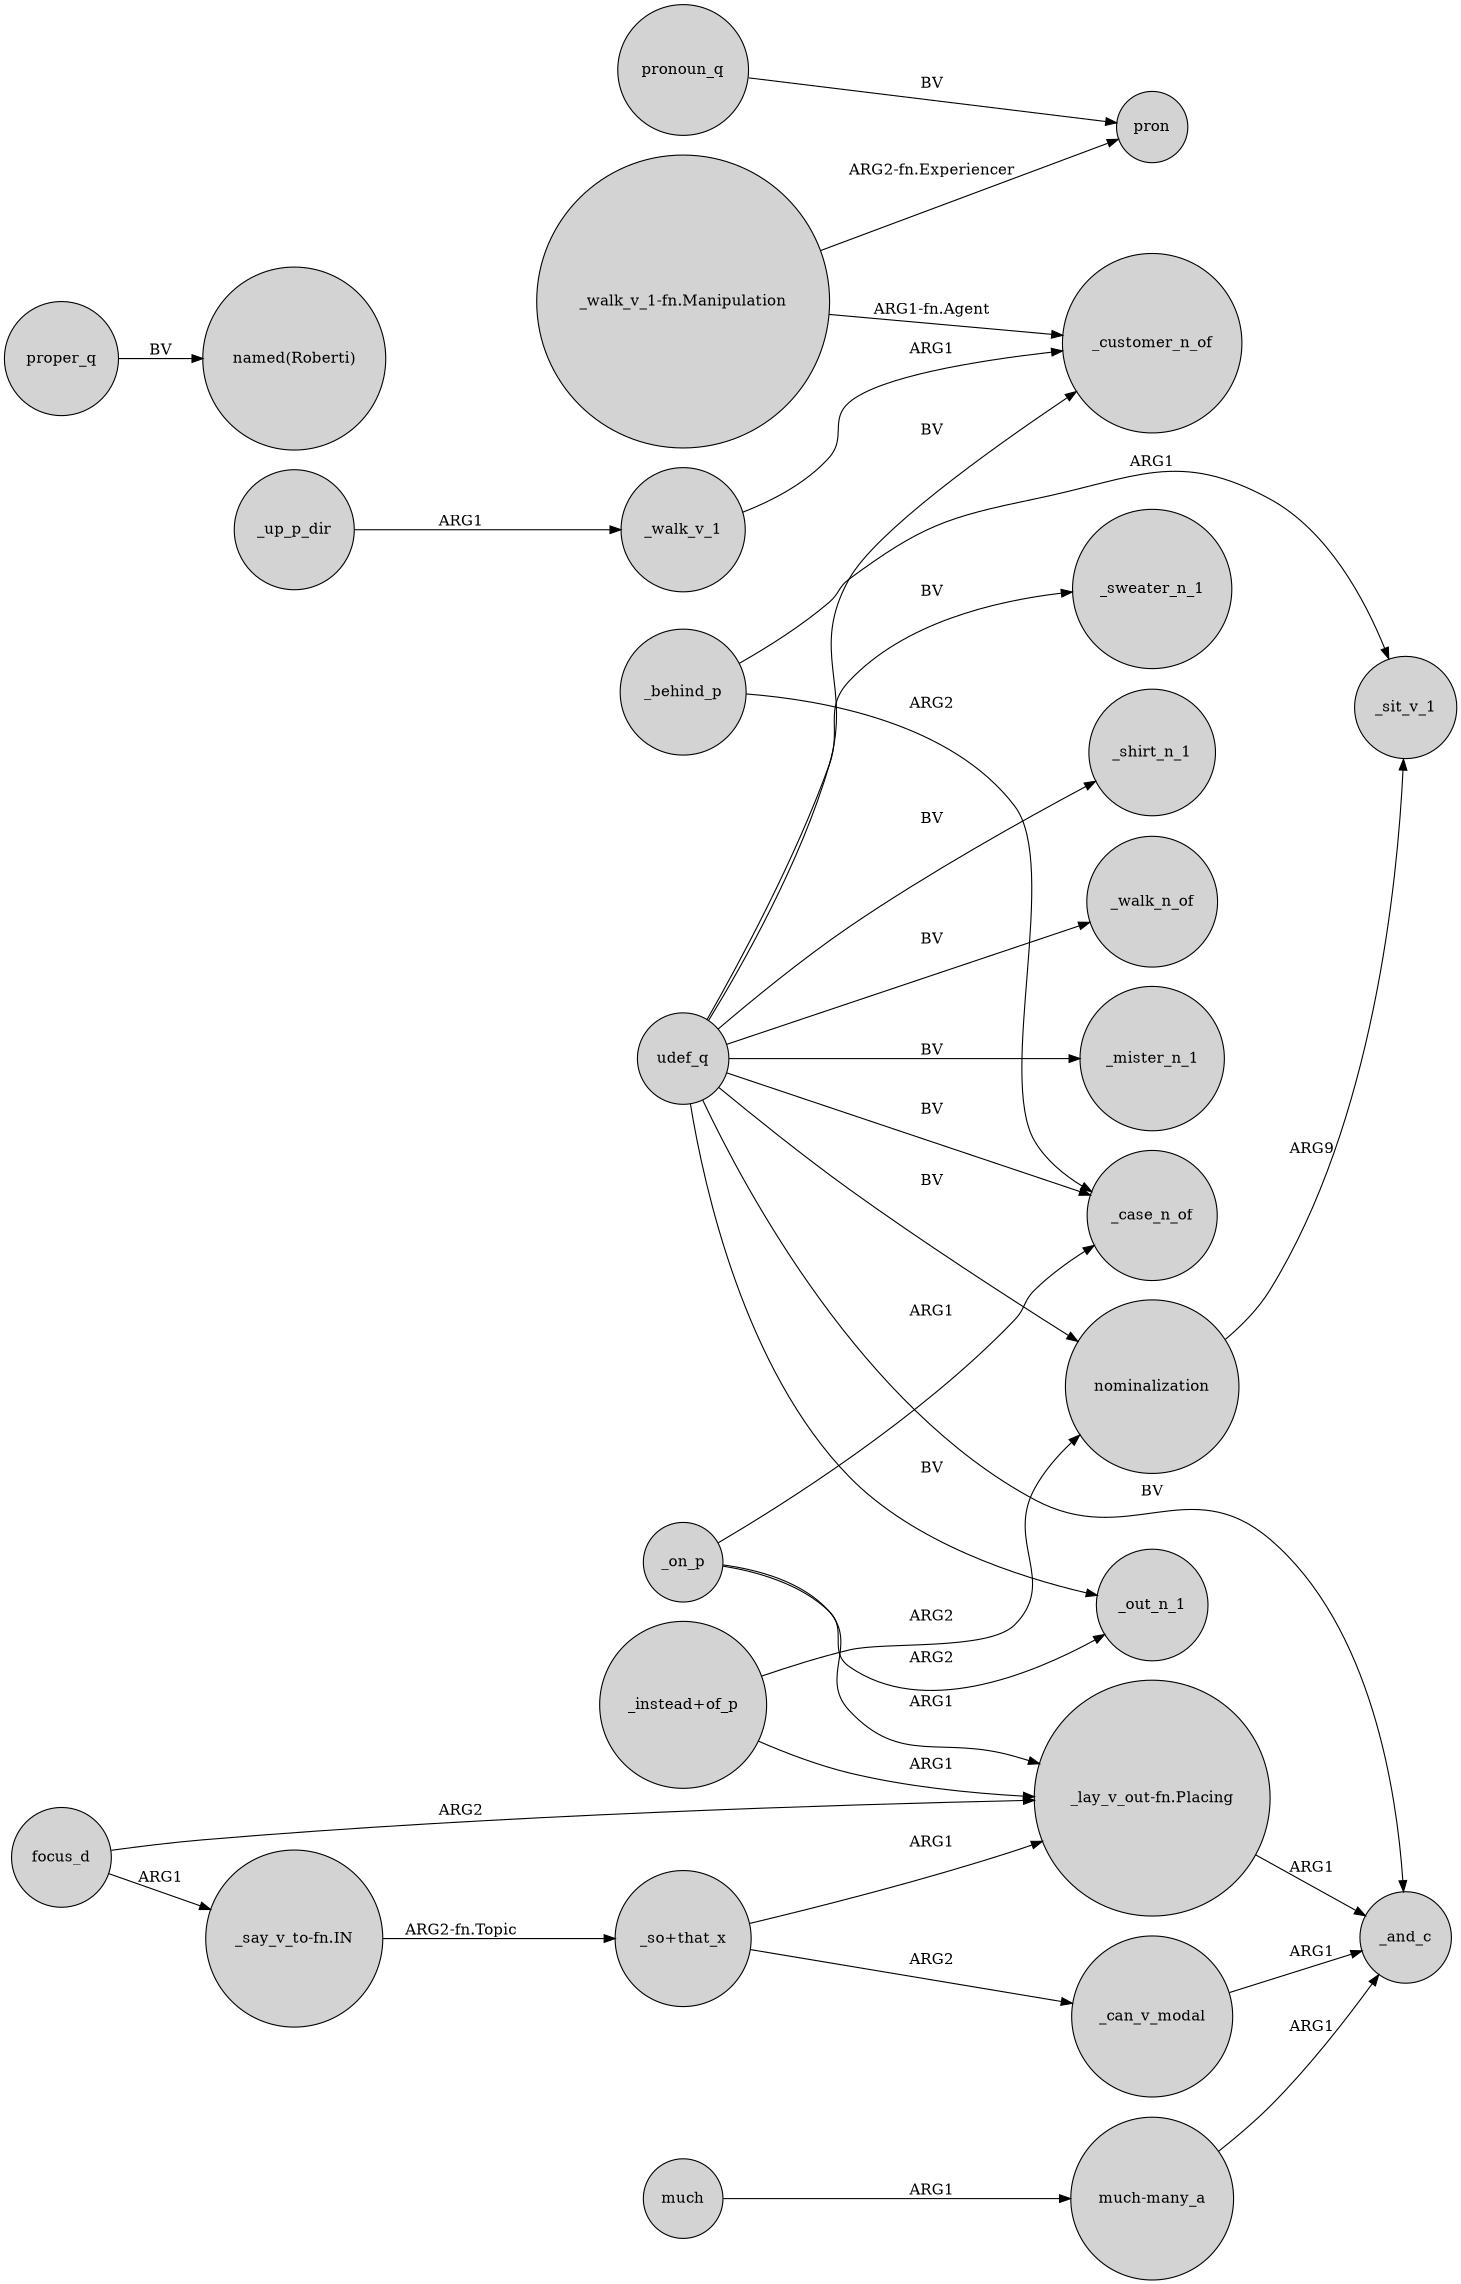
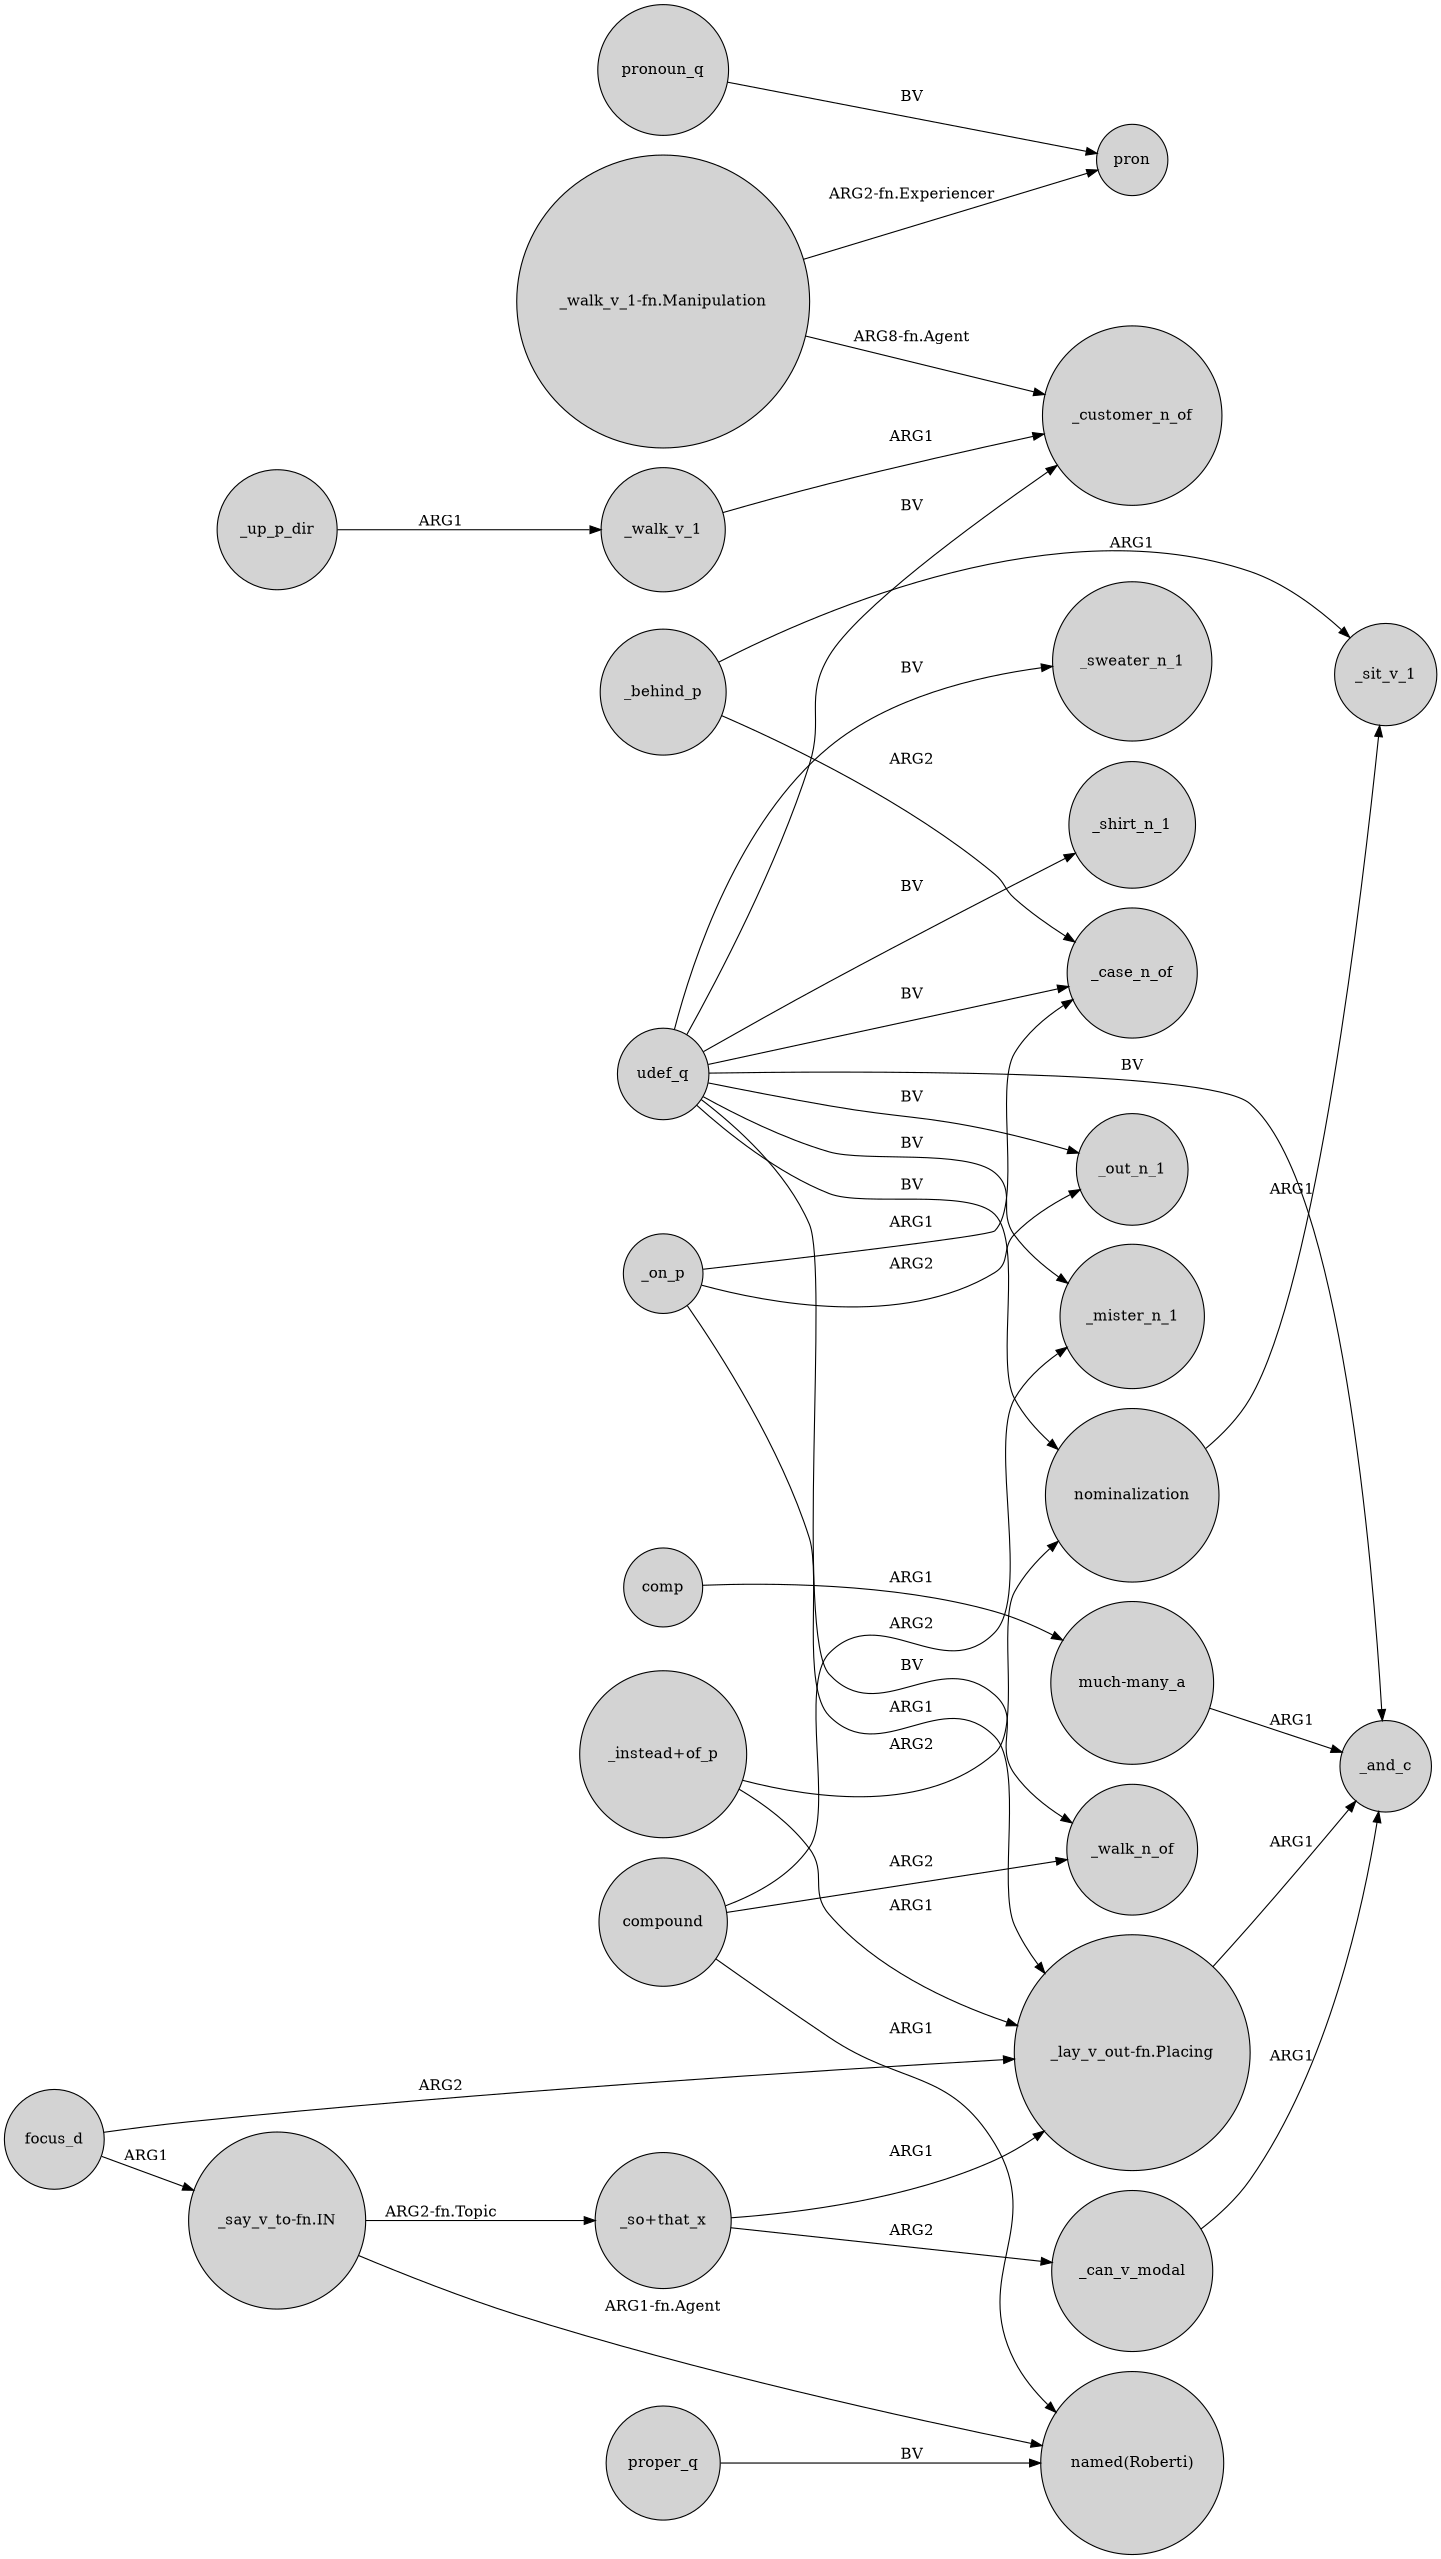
(932, 310) -> (912, 337)
(1312, 1149) -> (1292, 1190)
none -> (663, 1922)
(683, 2199) -> (663, 1587)
none -> (690, 2365)
